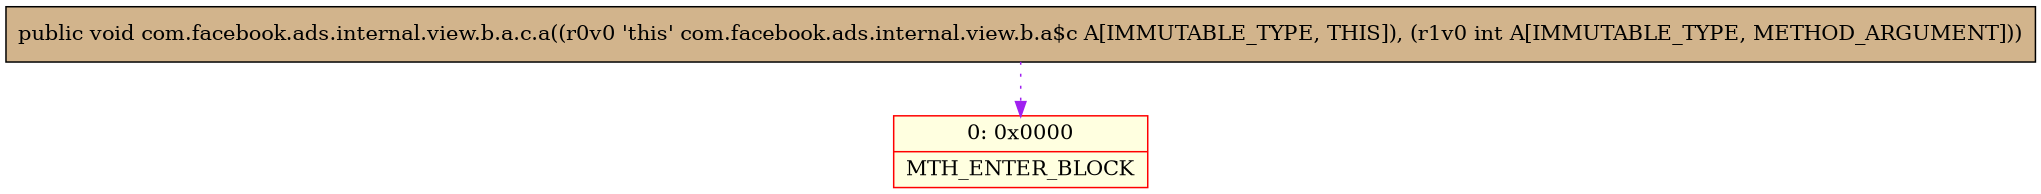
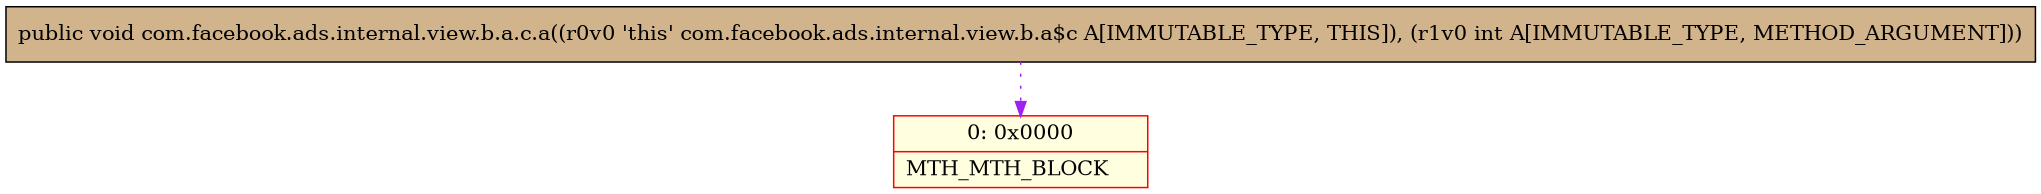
(1021, 169) -> (1007, 169)
